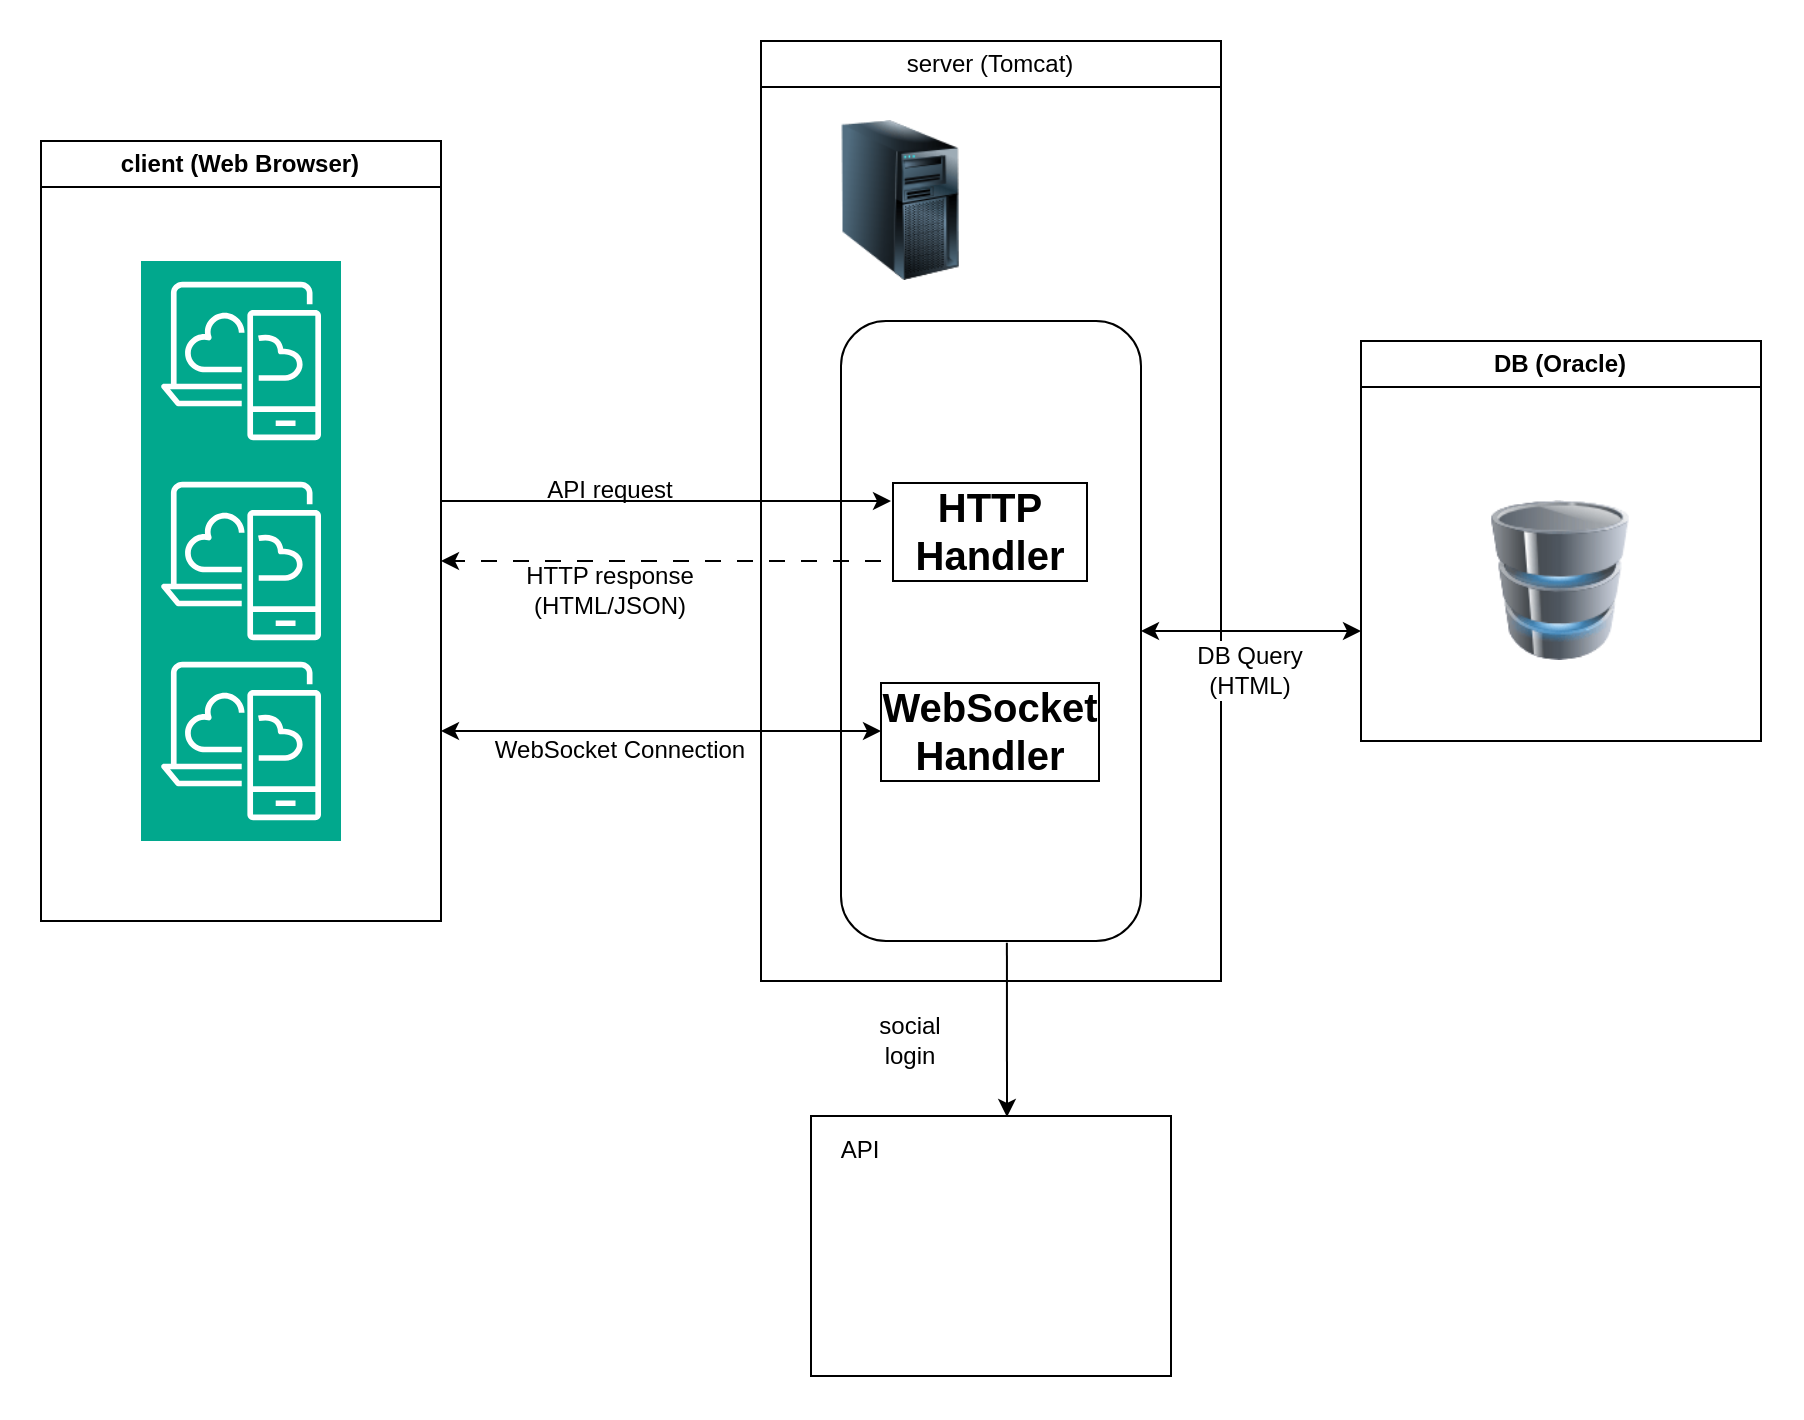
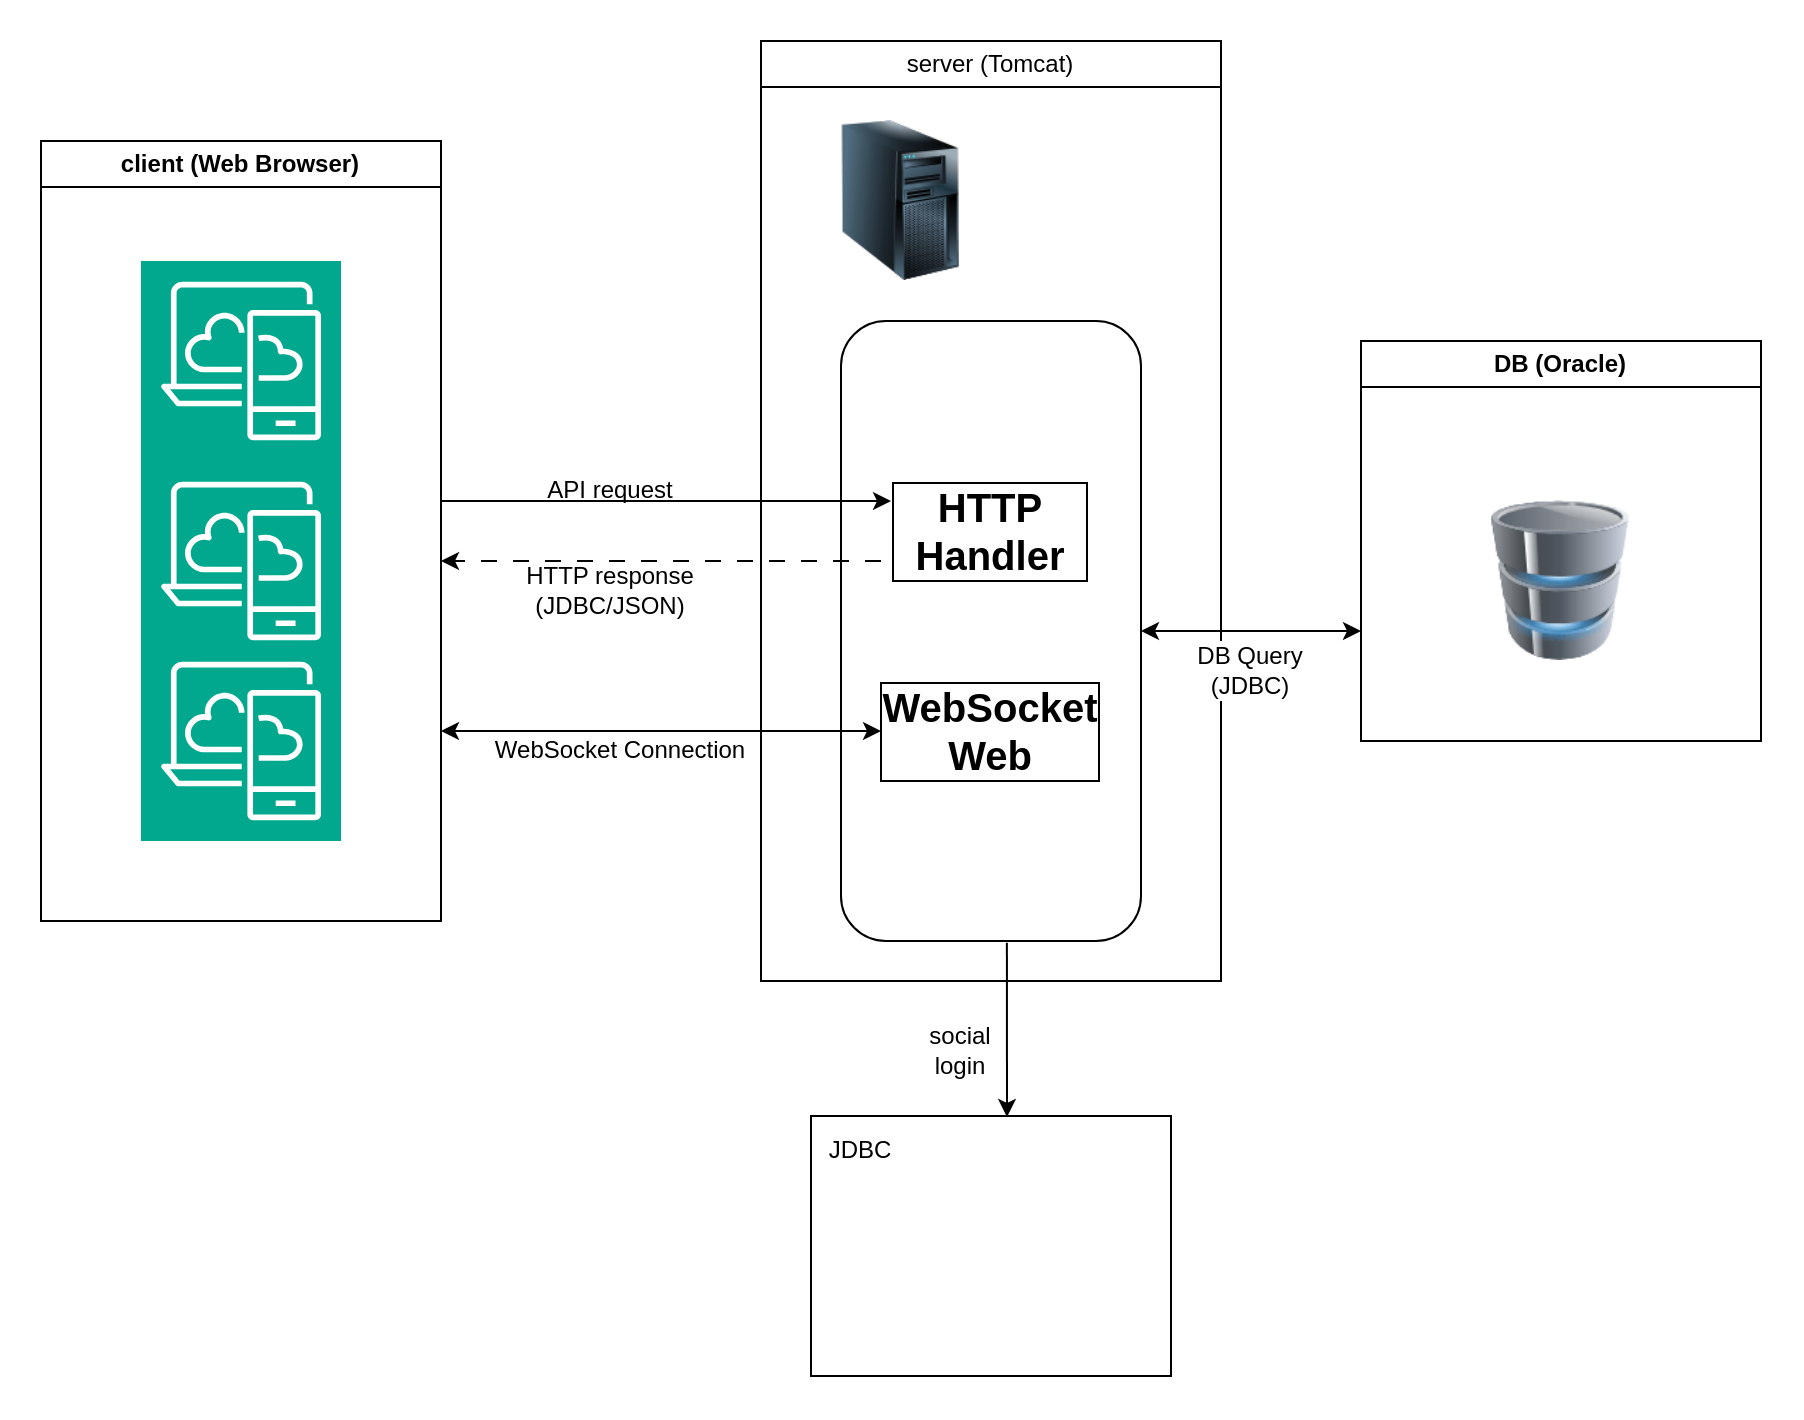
(611, 591) -> (611, 591)
(1251, 671) -> (1251, 671)
(991, 731) -> (991, 731)
(911, 1041) -> (961, 1051)
(861, 1151) -> (861, 1151)
